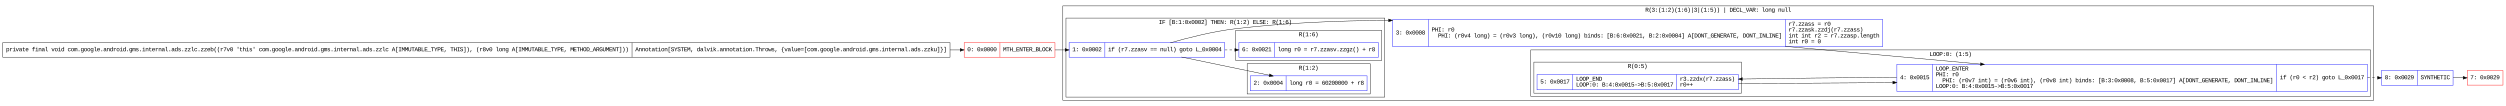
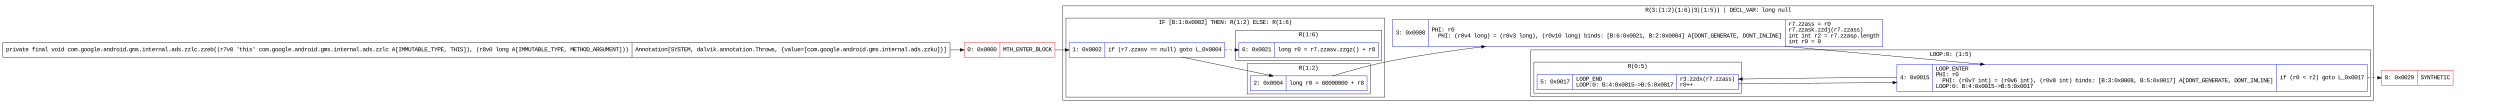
(1279, 25) -> (1406, 58)
(2417, 78) -> (2417, 78)
(2485, 78) -> none
(1327, 83) -> (1327, 83)
